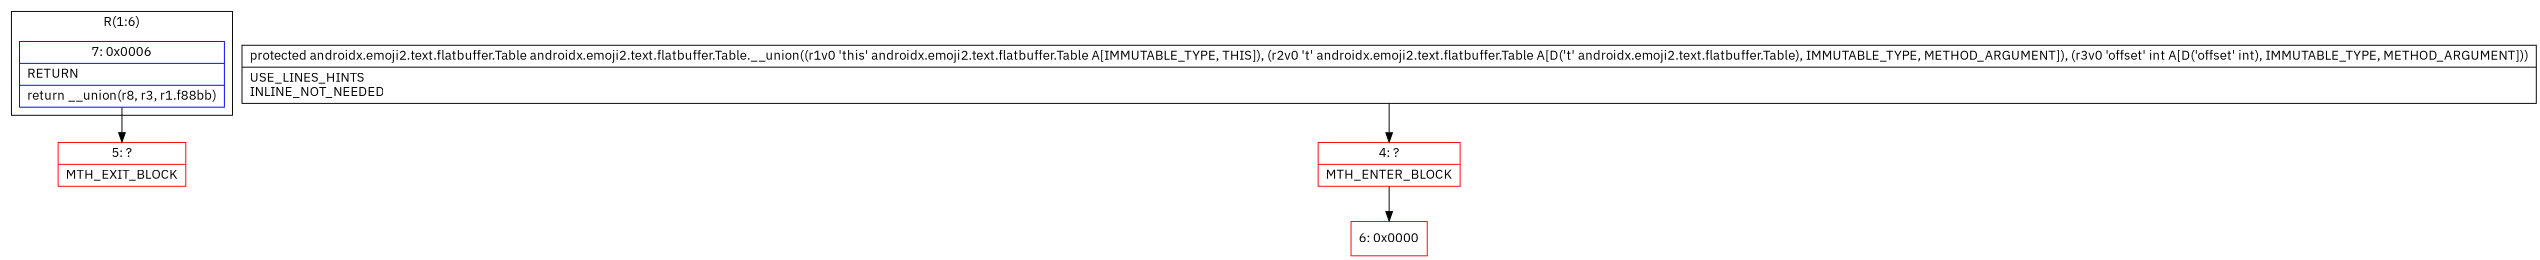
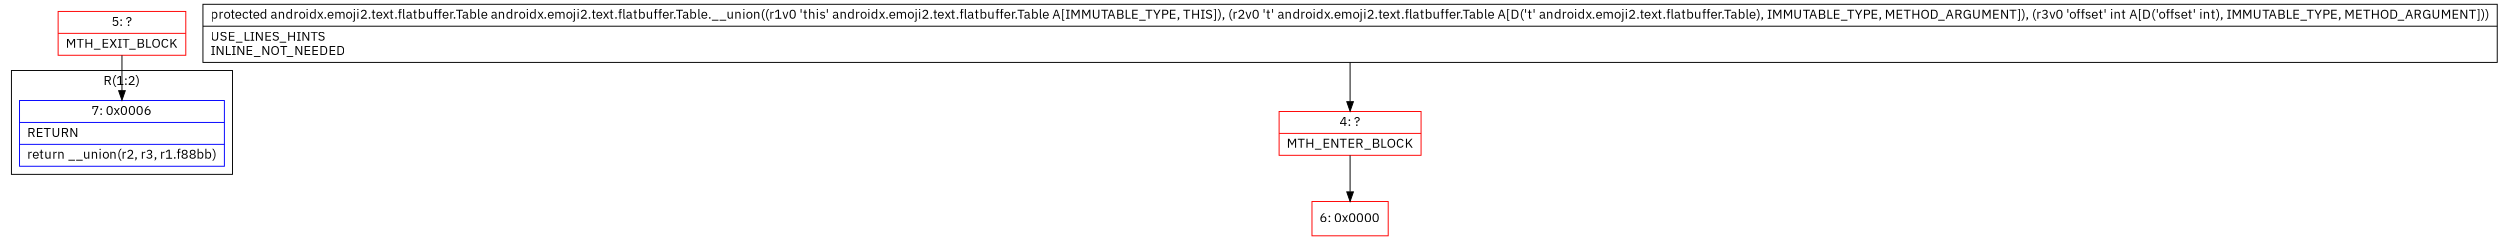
(122, 22) -> (122, 81)
(122, 96) -> (122, 155)
(122, 121) -> (122, 77)
